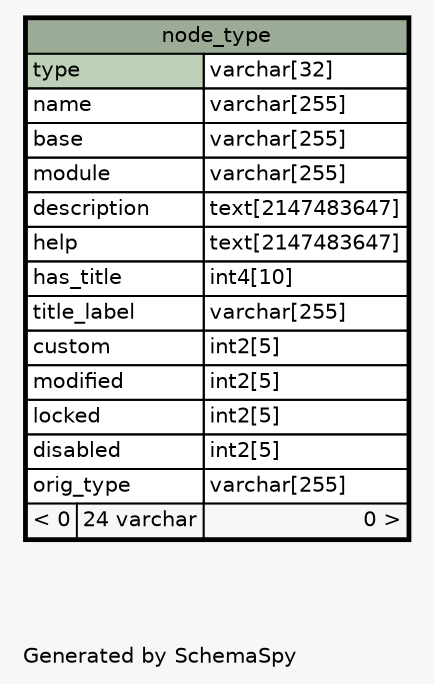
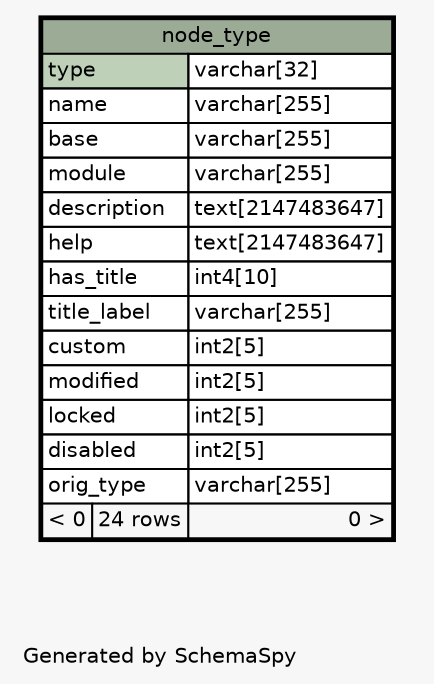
(140, 520) -> (140, 520)
